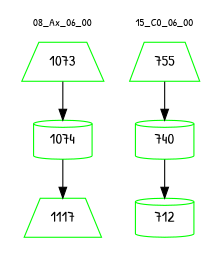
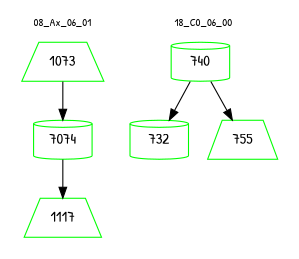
(63, 23) -> (63, 23)
(165, 23) -> (204, 23)
(165, 95) -> (219, 96)
(63, 140) -> (63, 140)
(165, 218) -> (159, 140)
